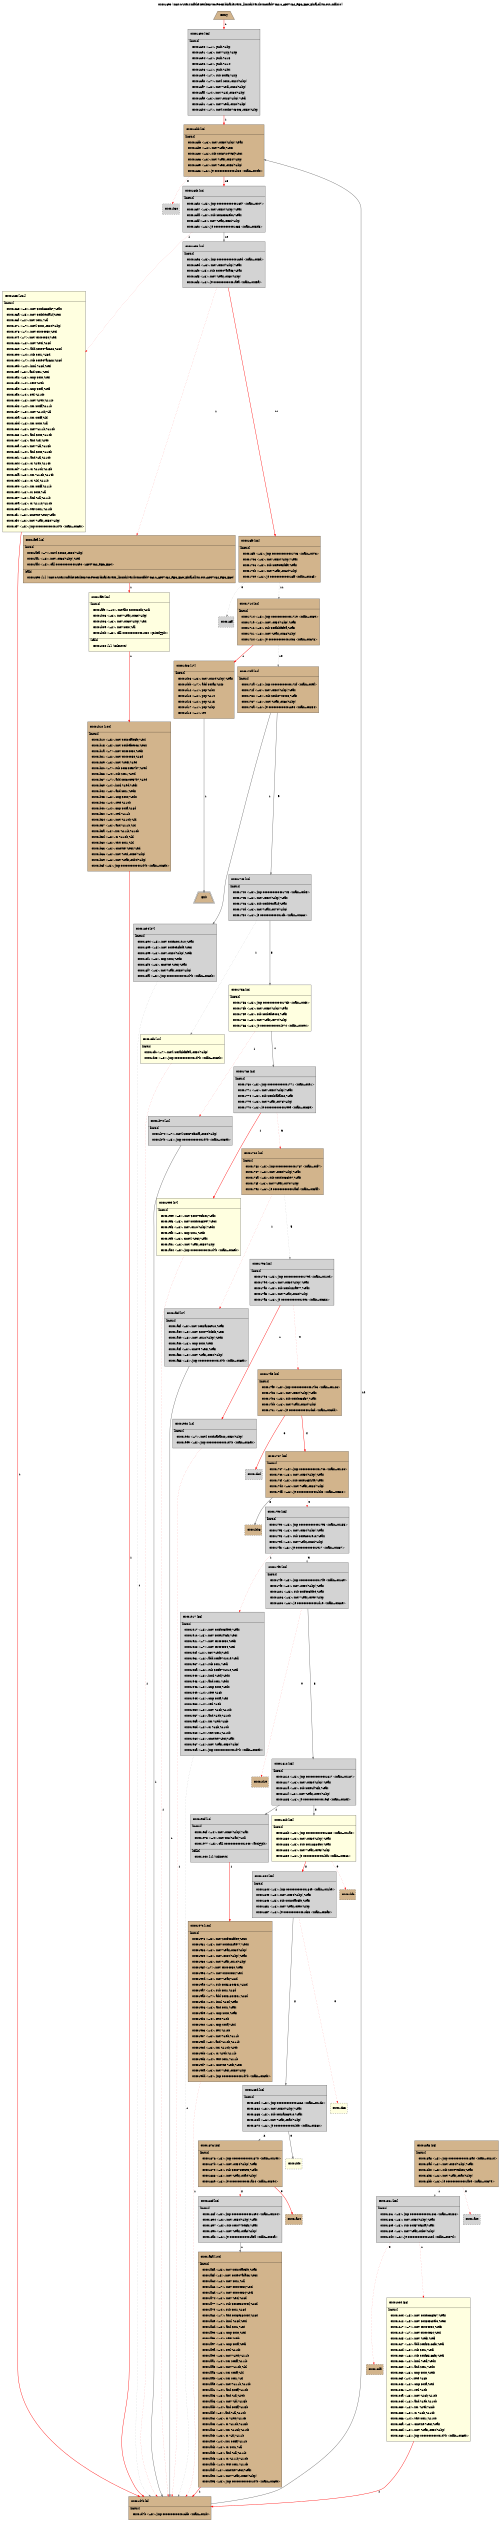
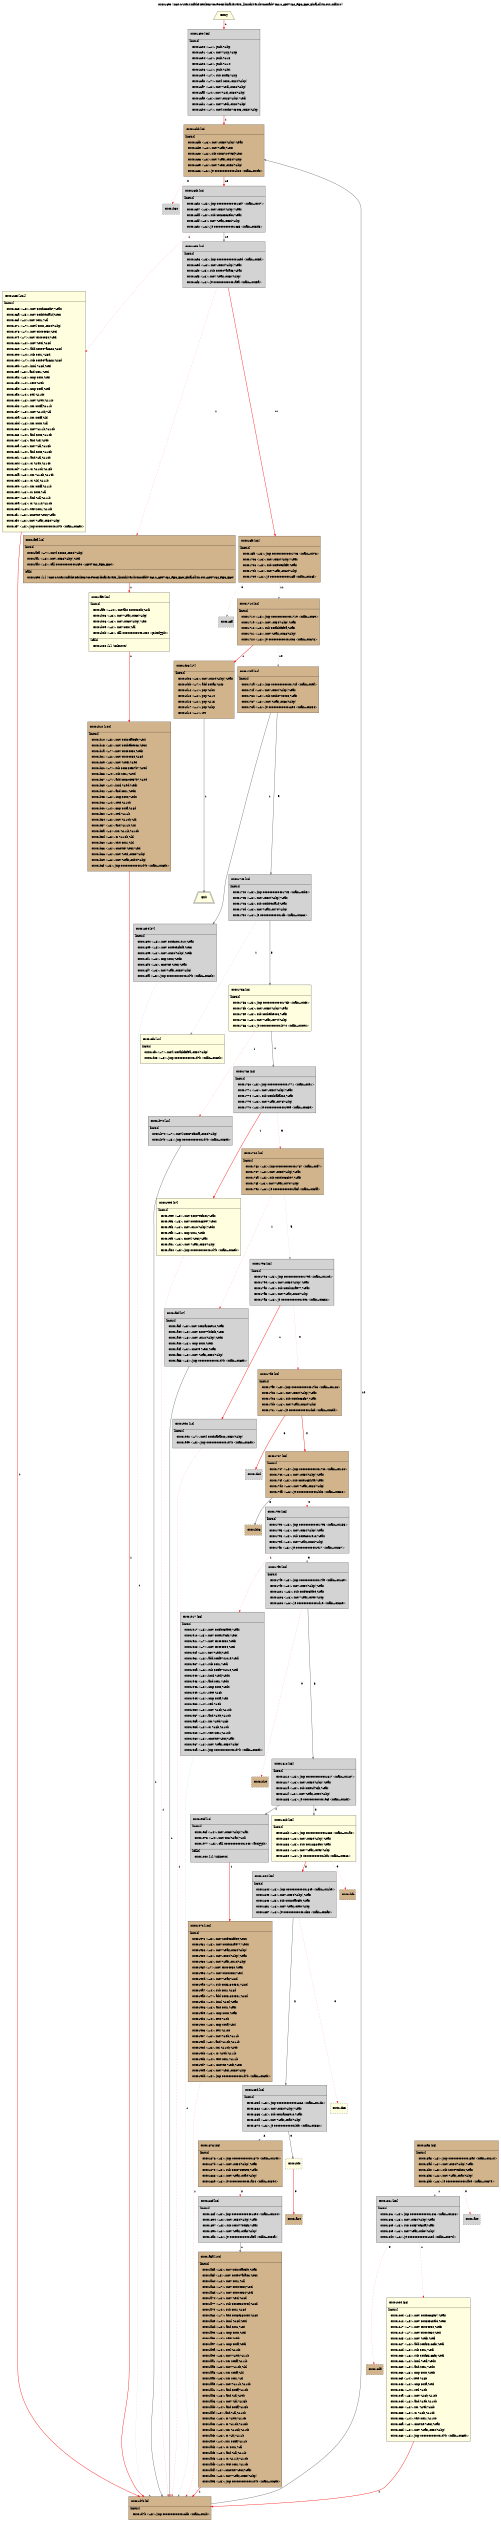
(224, 16) -> (224, 16)
(204, 898) -> (204, 898)
(145, 1778) -> none
(276, 1810) -> (276, 1810)
(285, 2199) -> (294, 2191)
